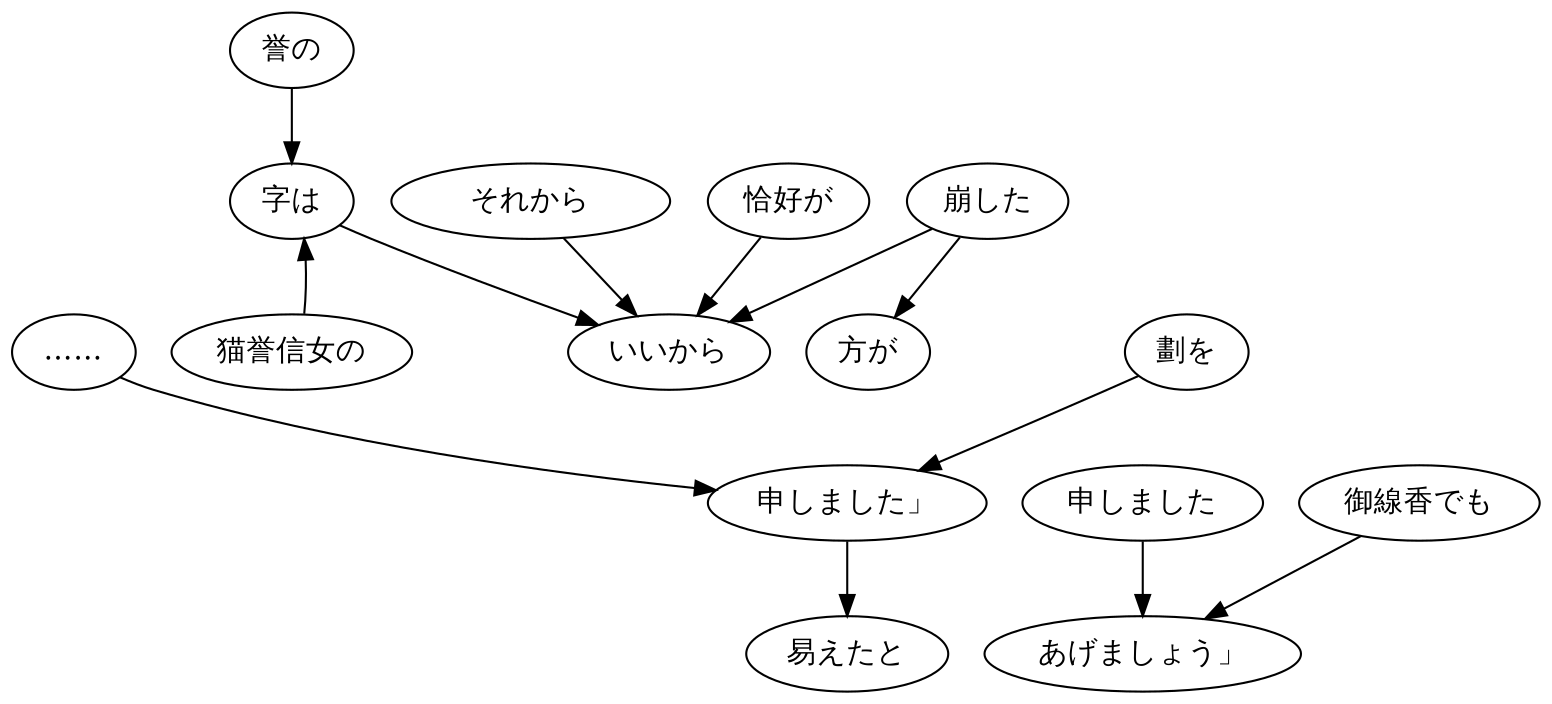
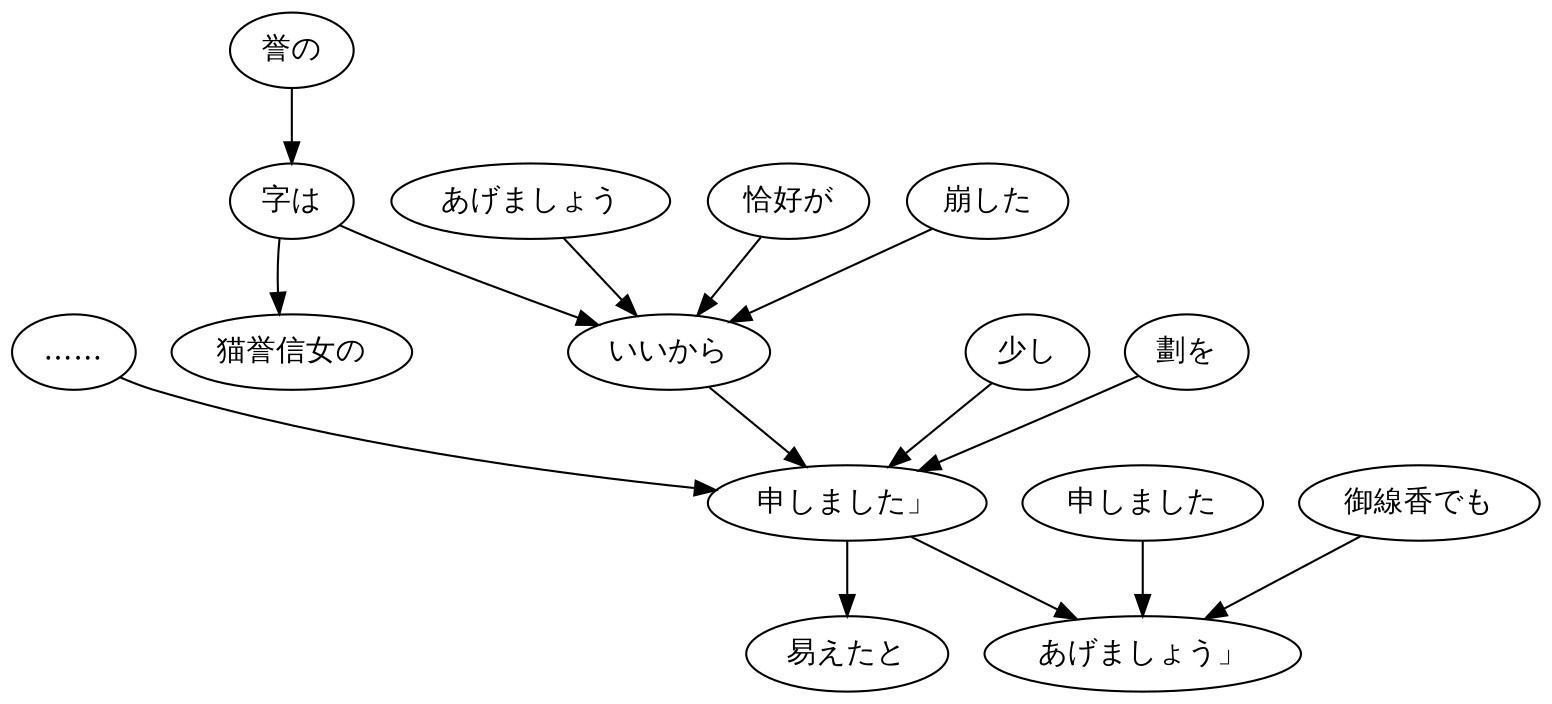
(531, 201) -> (531, 201)
(306, 287) -> (278, 266)
(868, 352) -> none
none -> (1027, 352)
none -> (749, 420)
none -> (984, 573)
